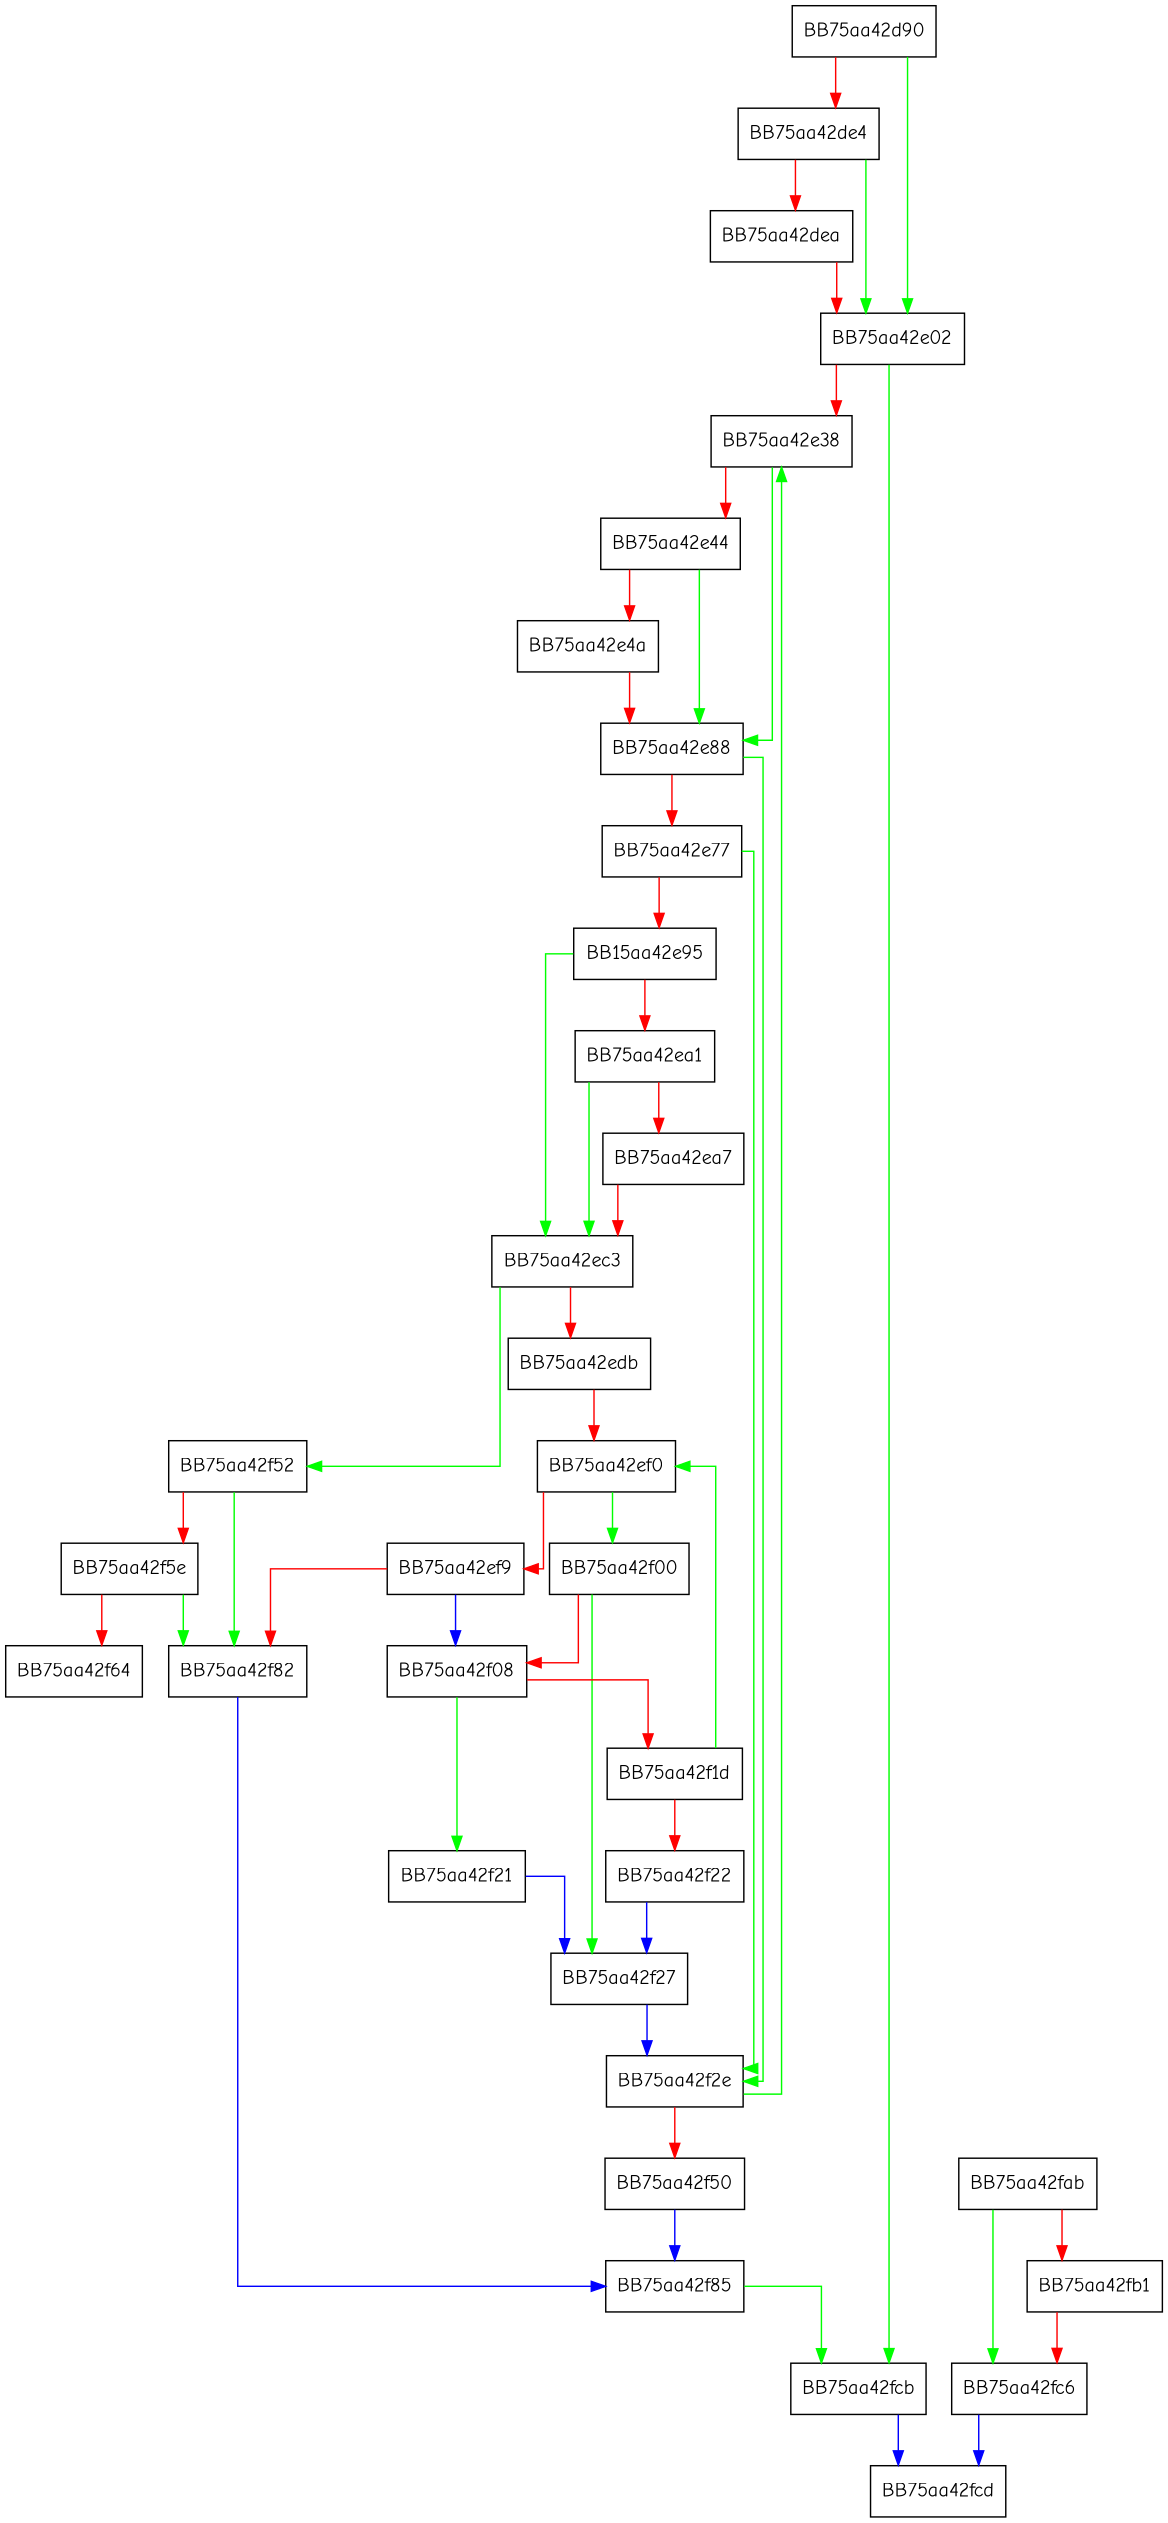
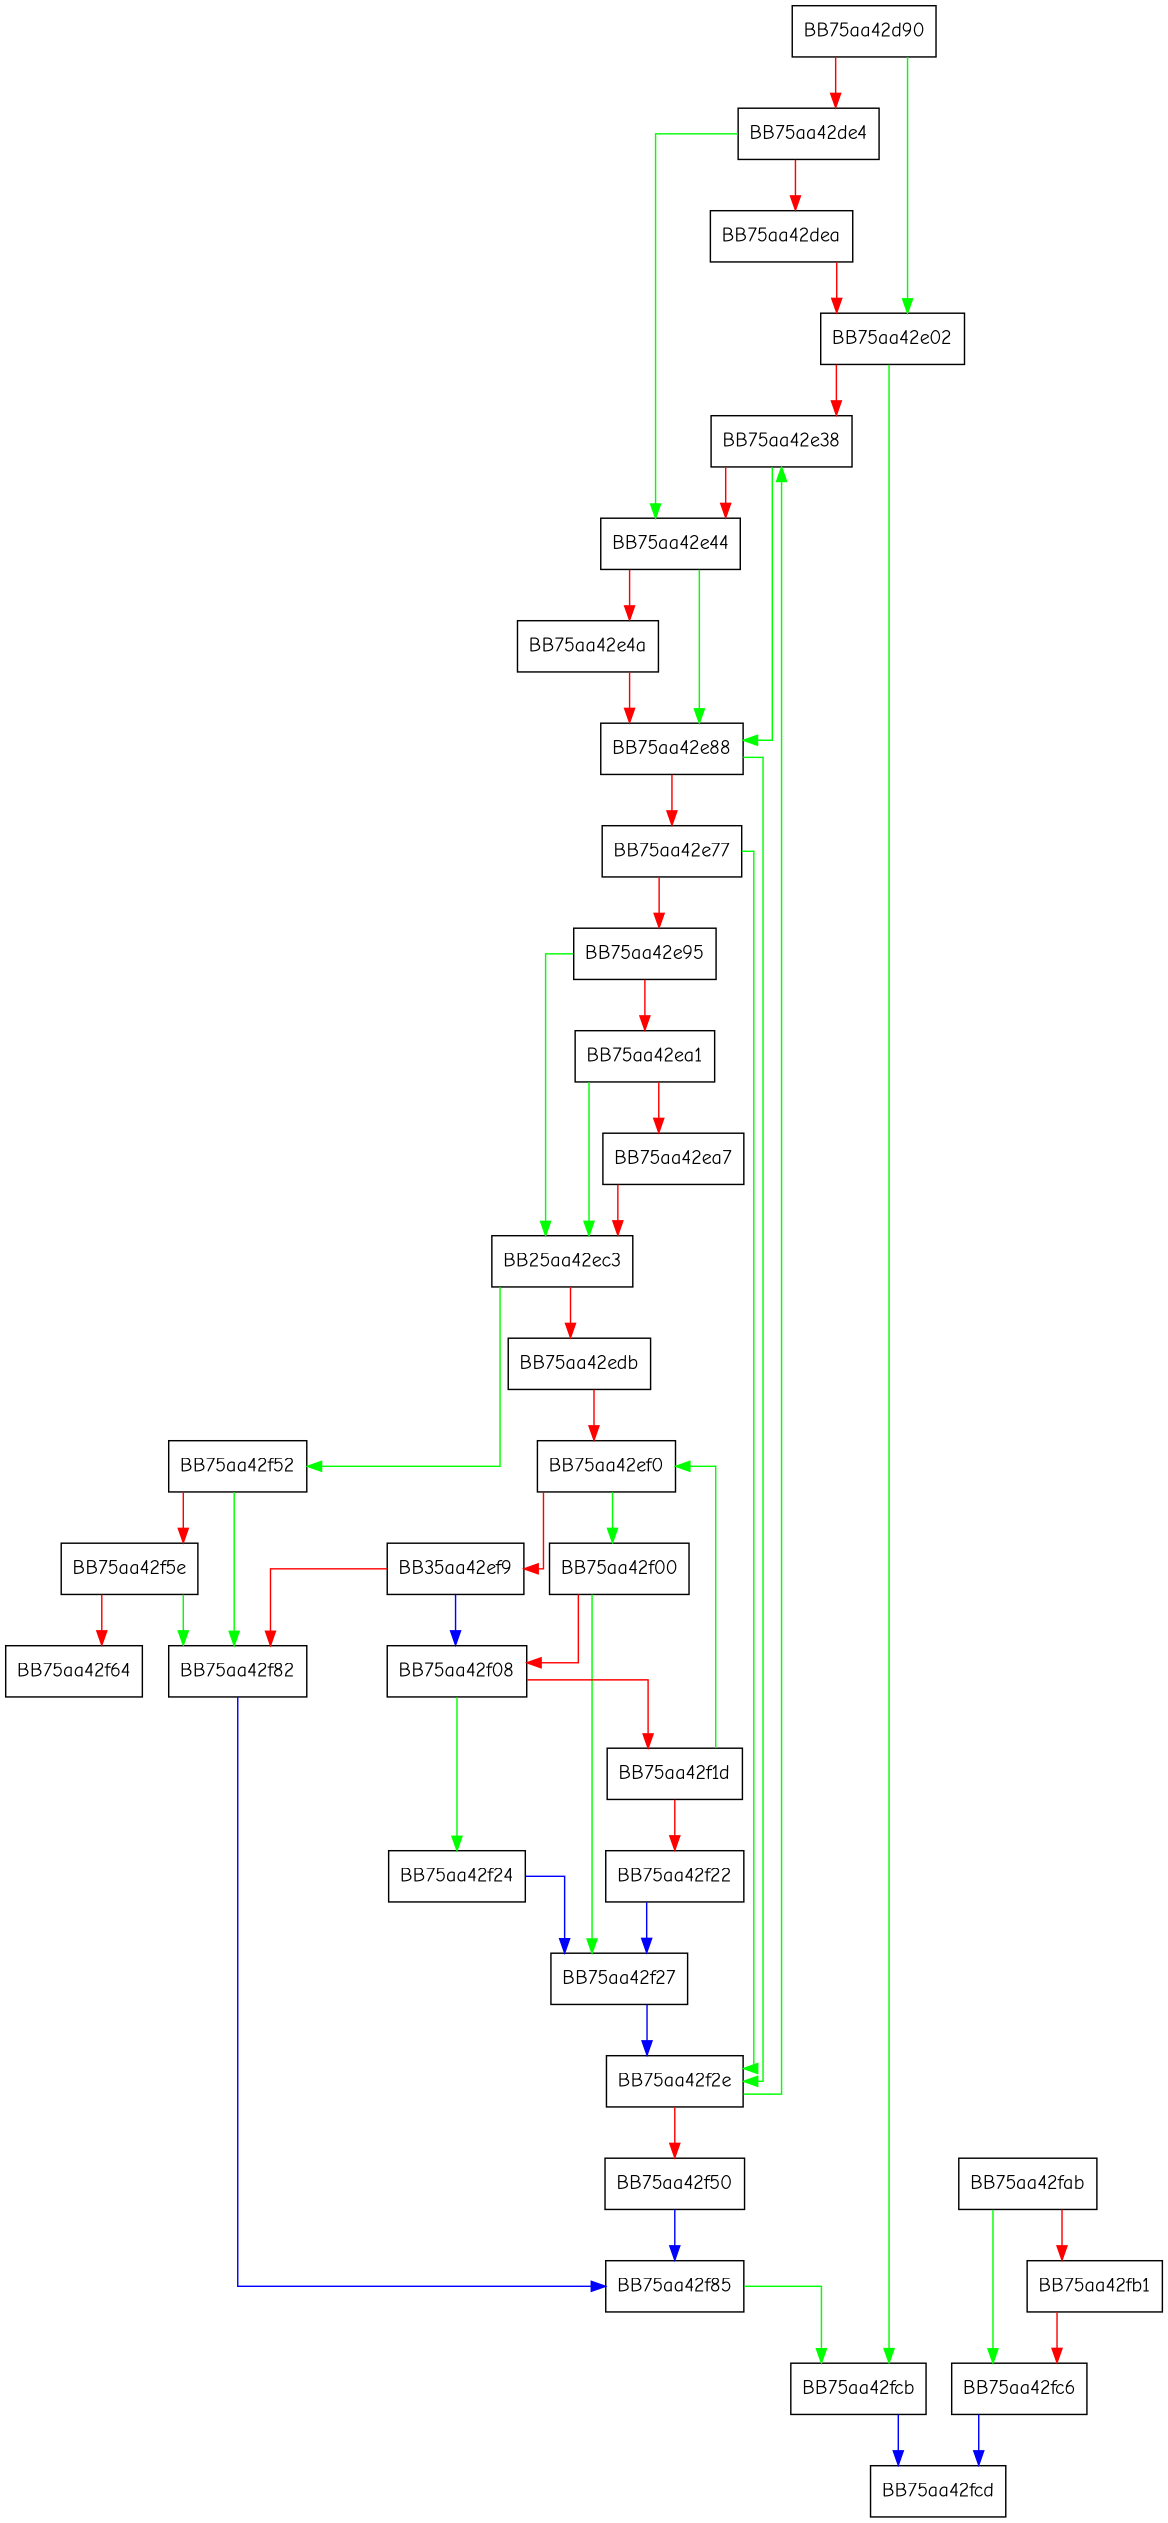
(866, 229) -> (656, 278)
(645, 954) -> (645, 954)
(562, 1261) -> (562, 1261)
(456, 1569) -> (456, 1569)
(457, 1876) -> (457, 1876)
